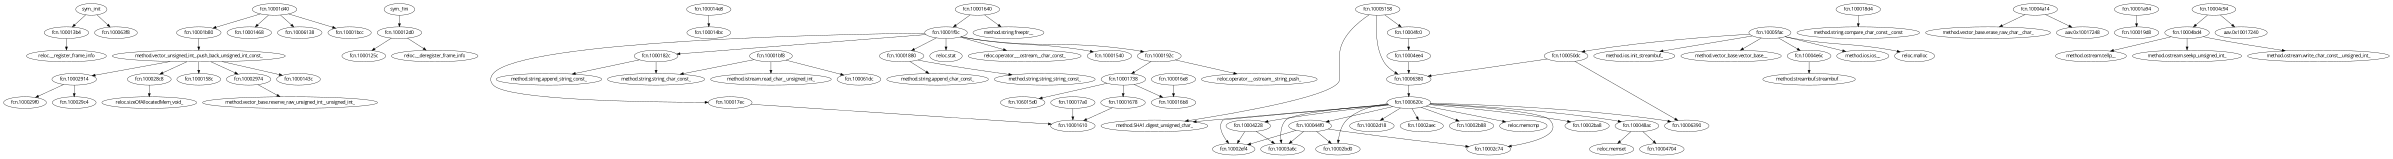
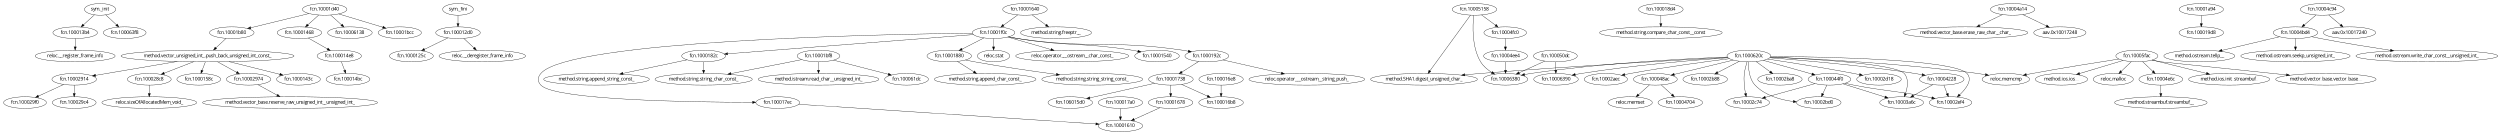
(1667, 41) -> (2073, 66)
none -> (318, 43)
(1409, 89) -> (1626, 63)
